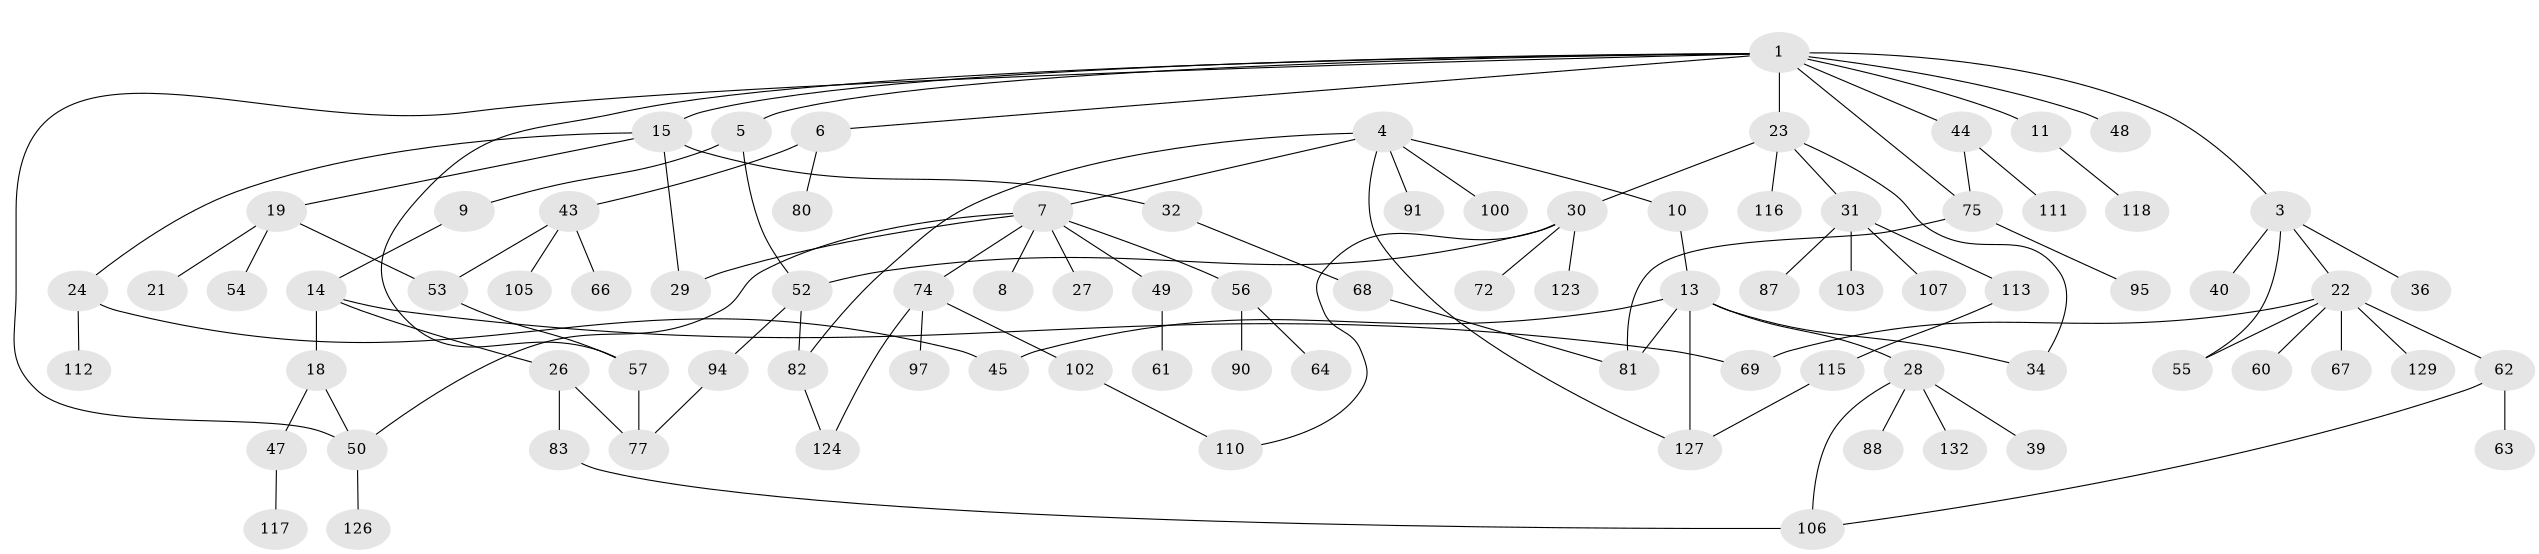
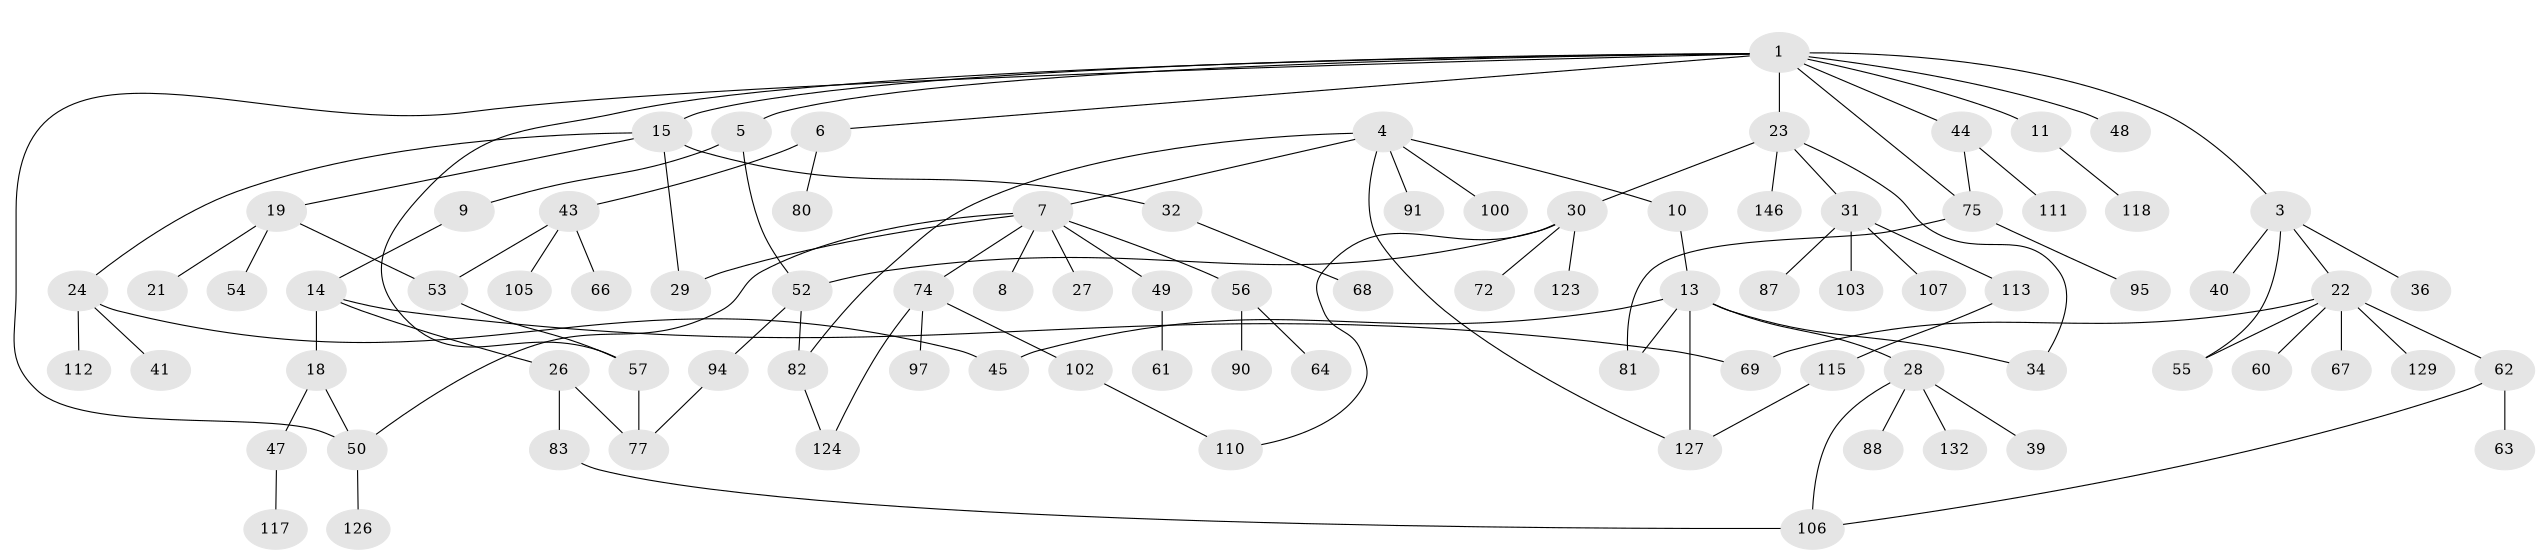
(1769, 211) -> (1769, 211)
(1544, 345) -> none
none -> (161, 370)
